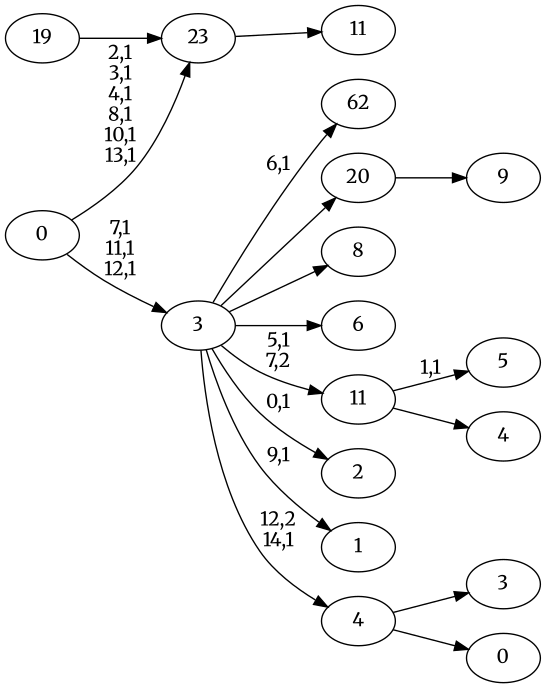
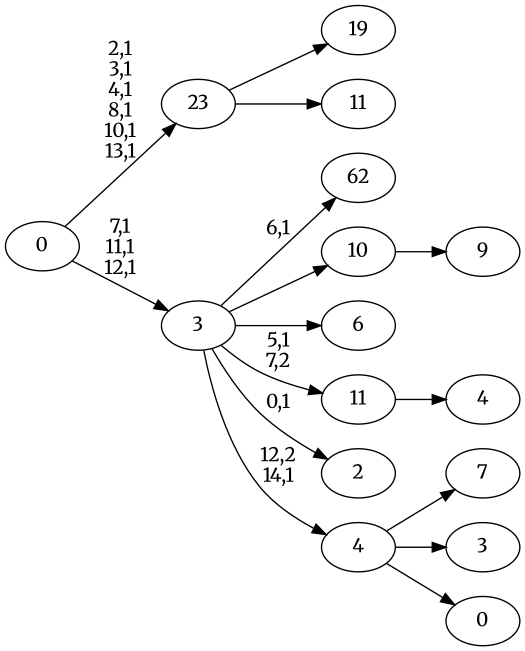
(114, 38) -> (272, 70)
(358, 178) -> (358, 252)
(358, 252) -> none
(503, 363) -> none
none -> (483, 473)
(358, 547) -> none
